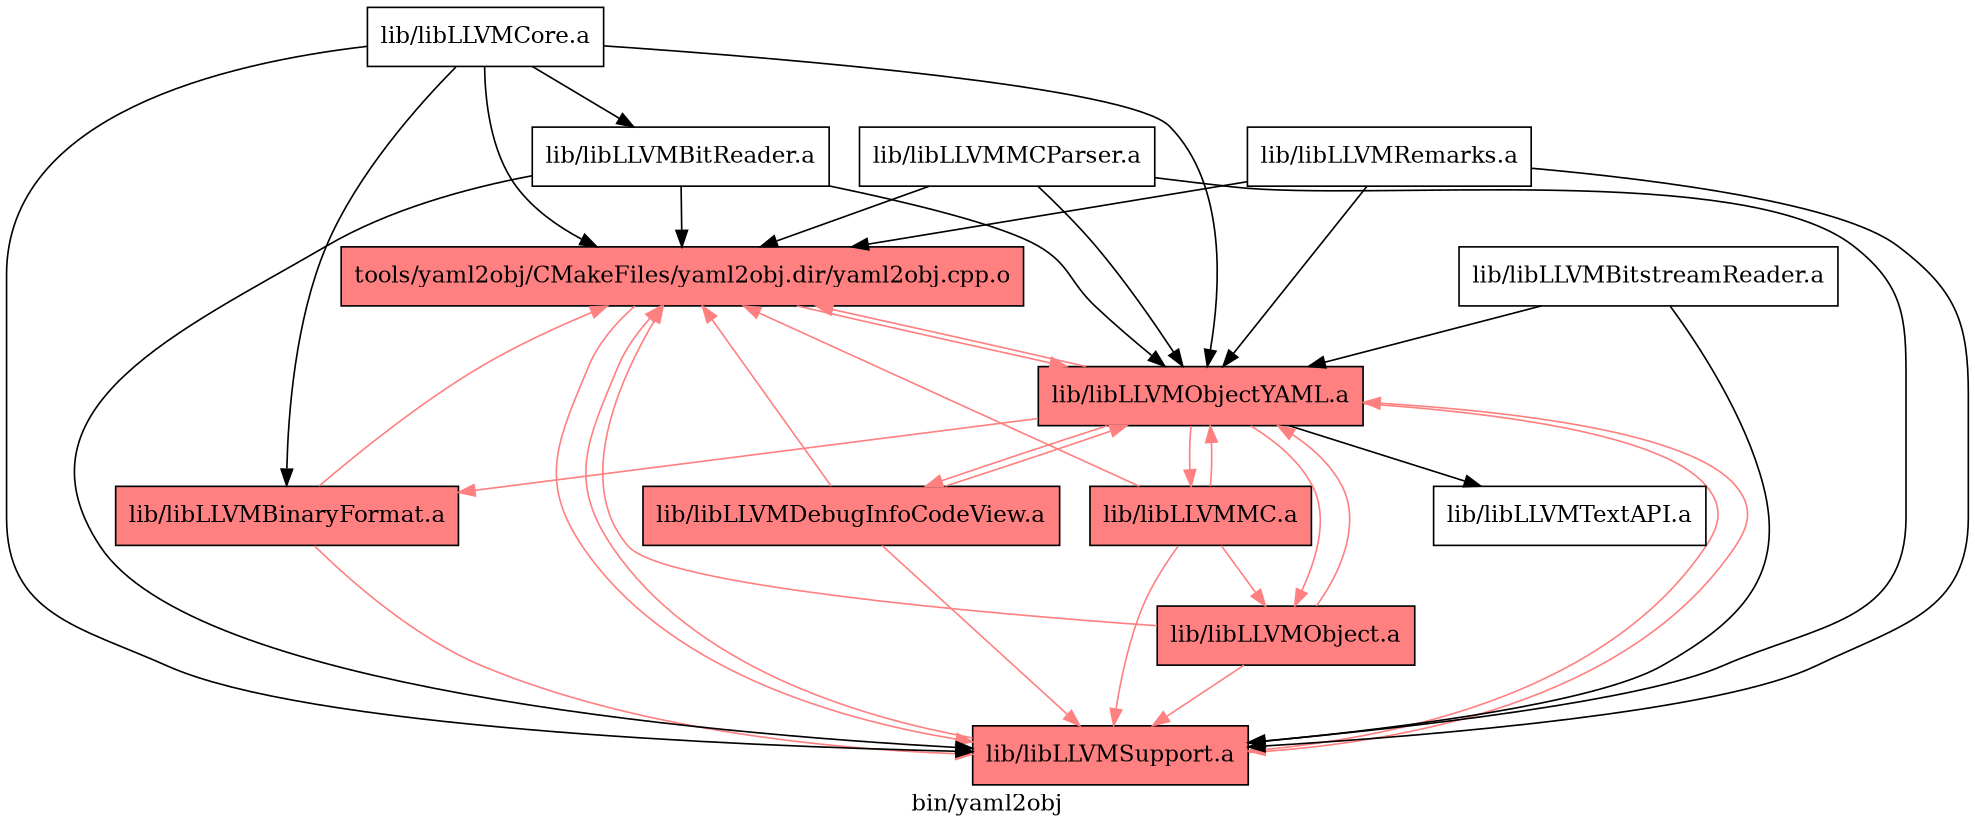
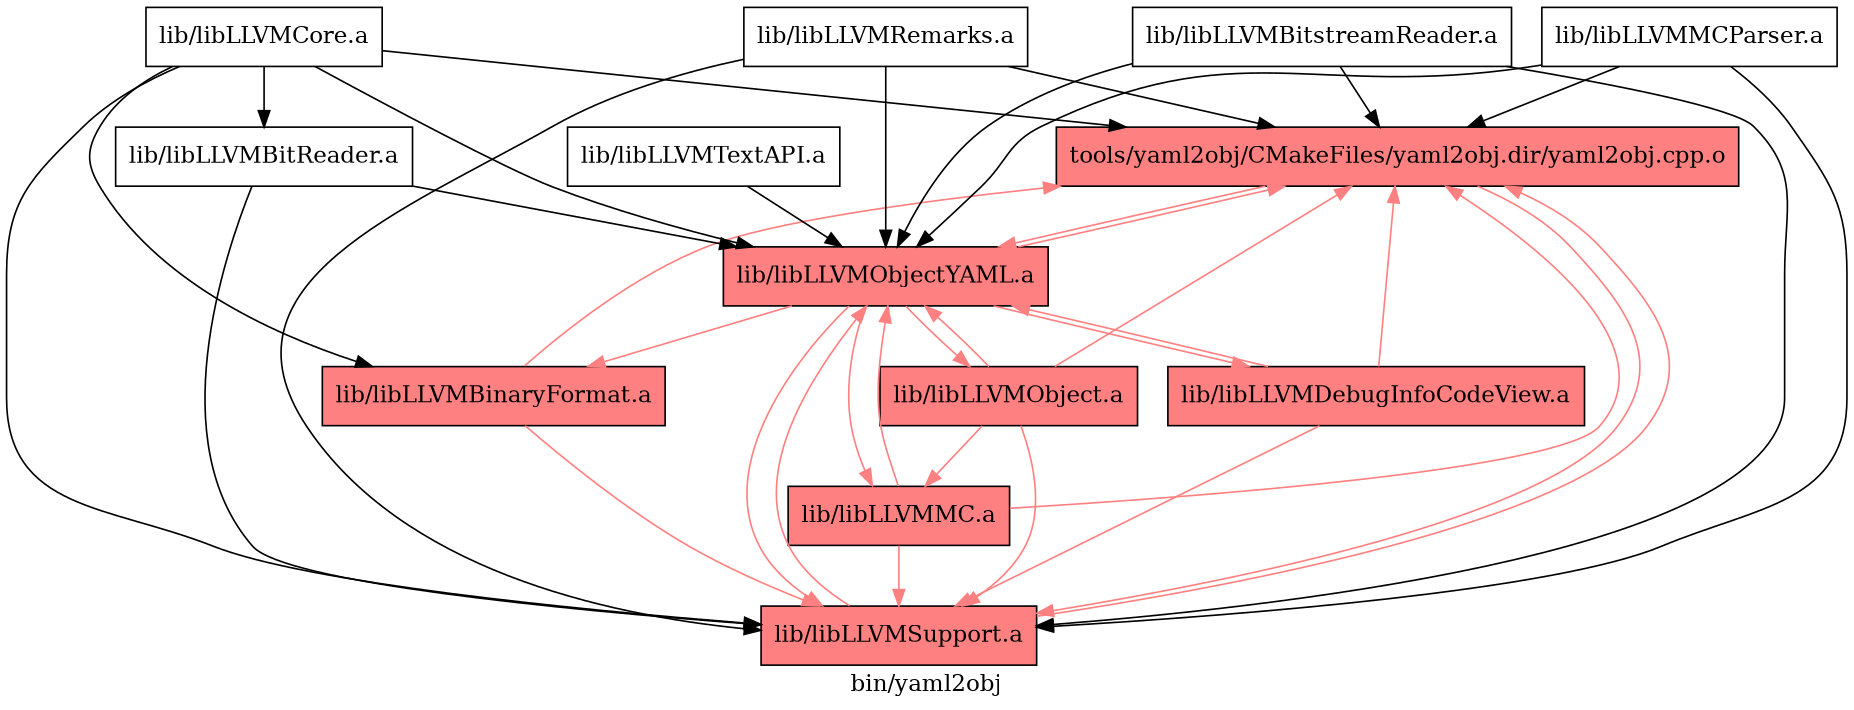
(681, 208) -> (1355, 90)
(1377, 453) -> (788, 212)
(1238, 569) -> (959, 450)
